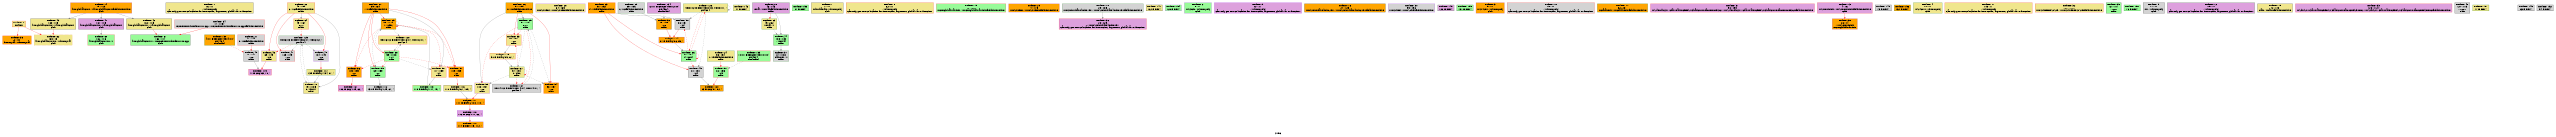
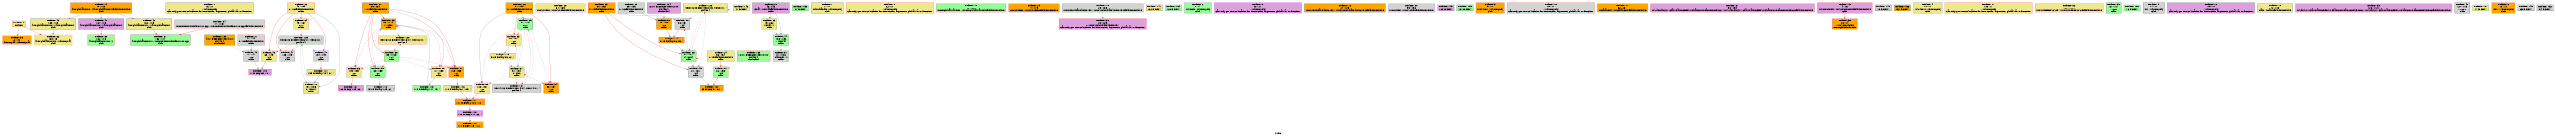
none -> (2503, 8)
(354, 72) -> (354, 72)
